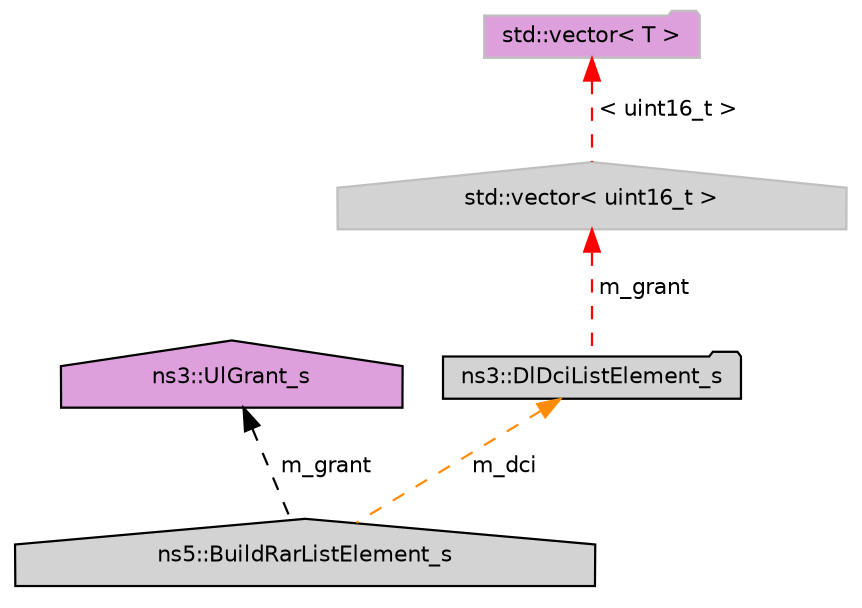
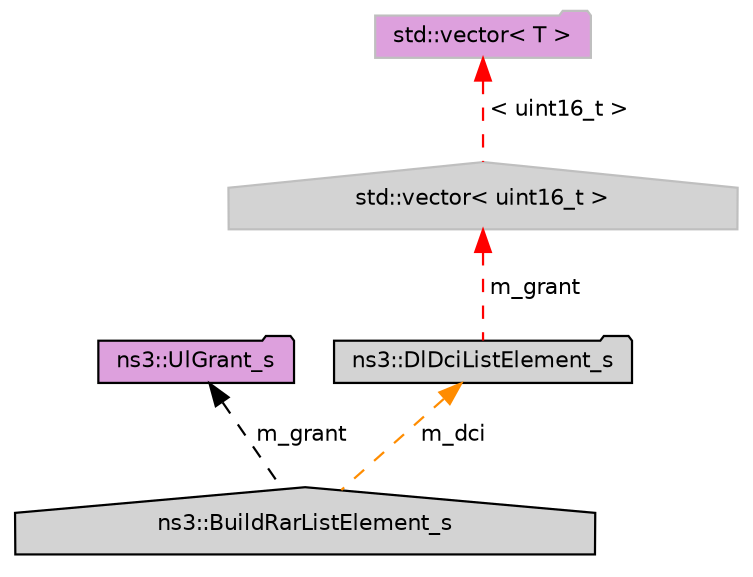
(232, 378) -> (196, 362)
(305, 556) -> (305, 524)
